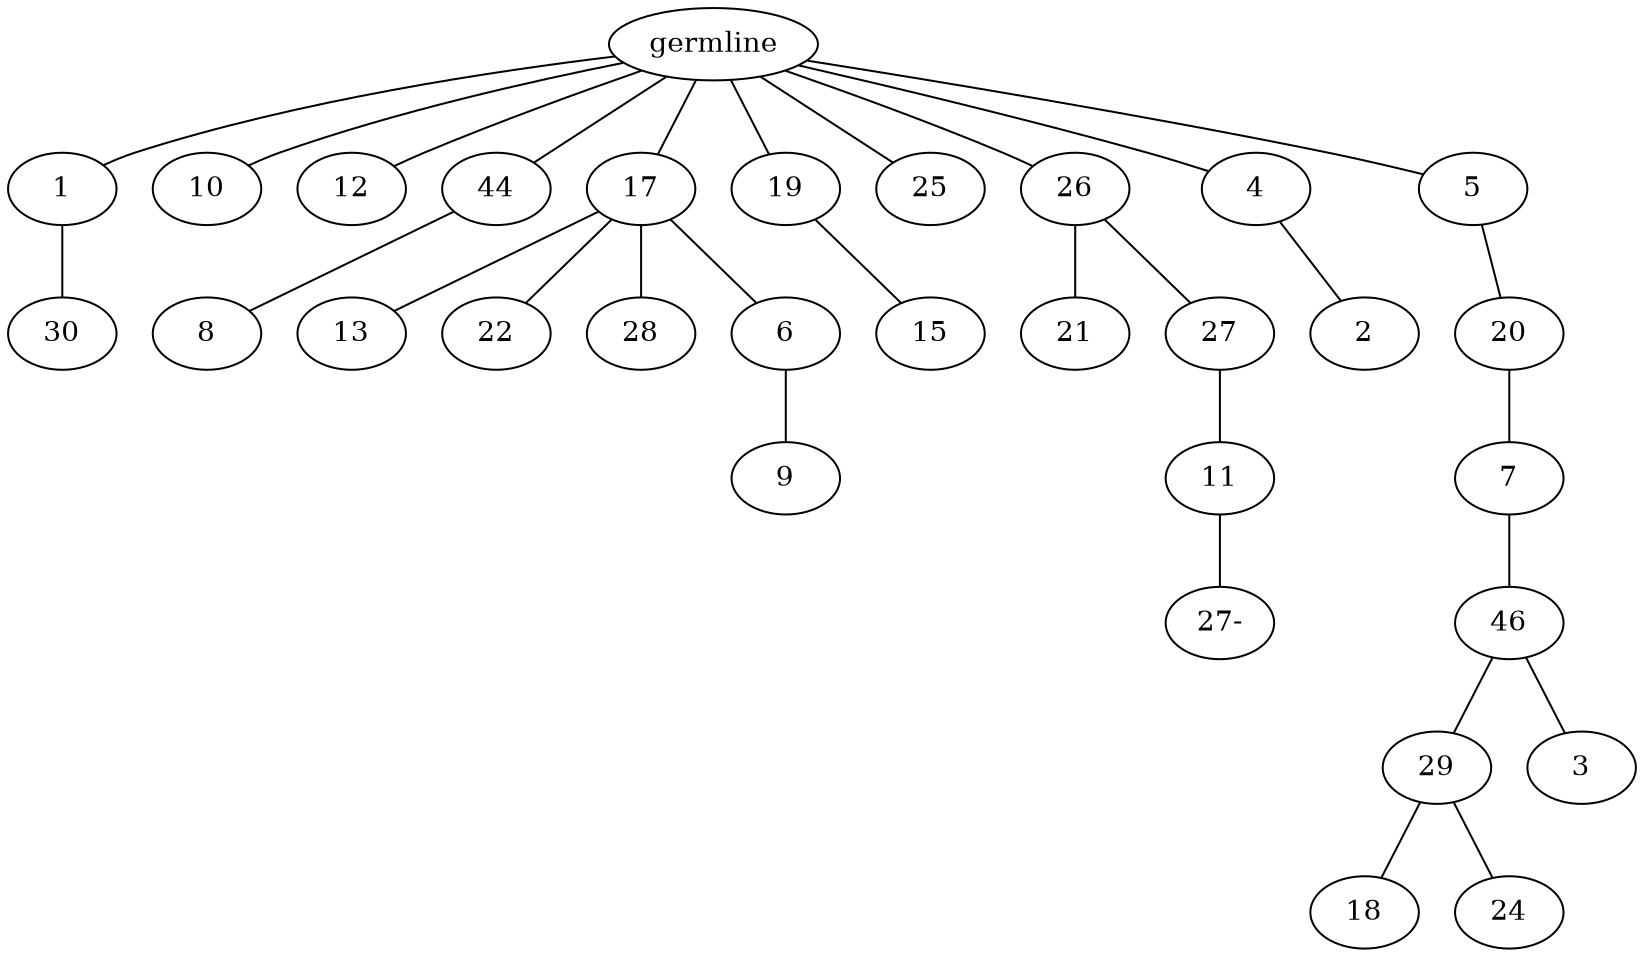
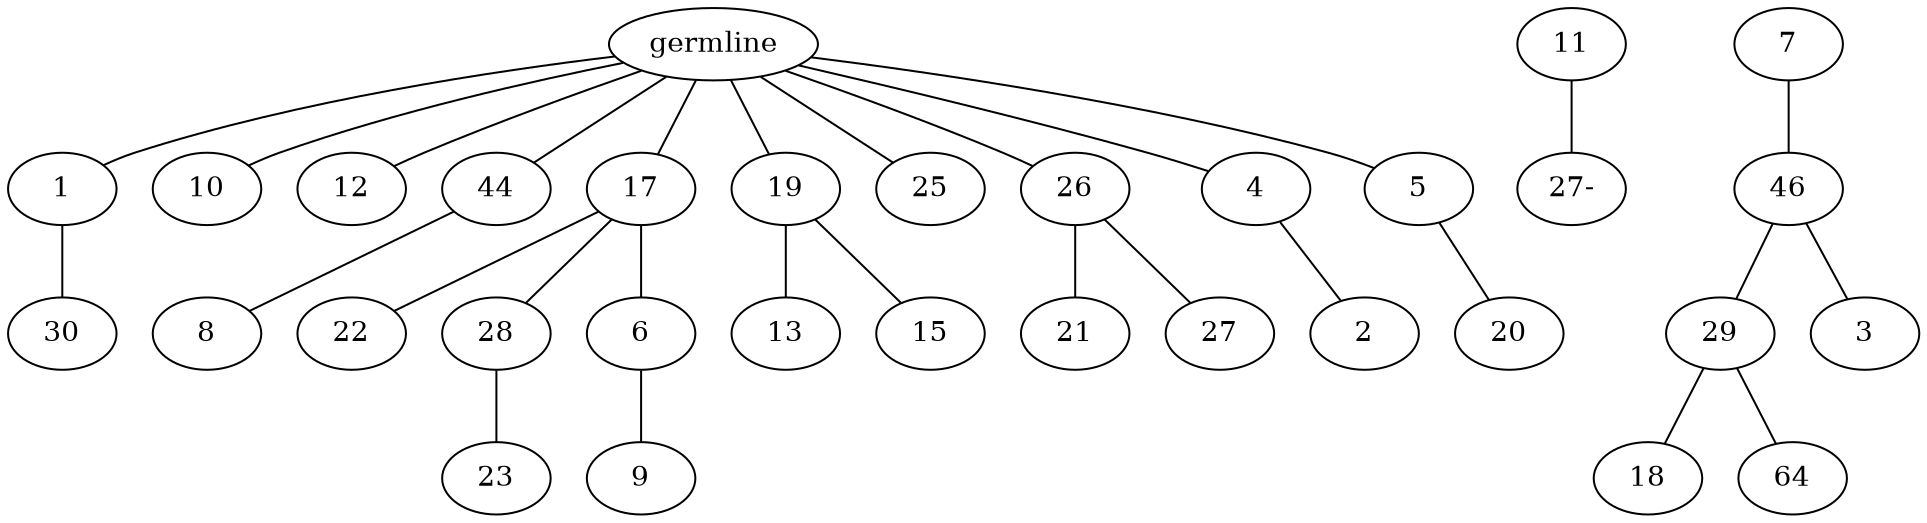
(496, 261) -> (786, 261)
(1220, 406) -> none
(1509, 406) -> none
none -> (496, 478)
(1509, 912) -> (1793, 478)
